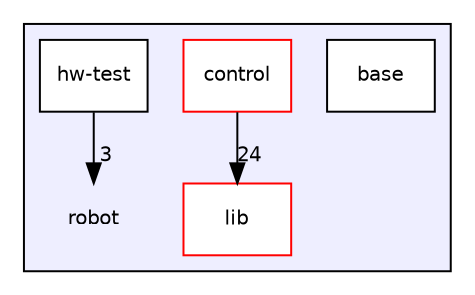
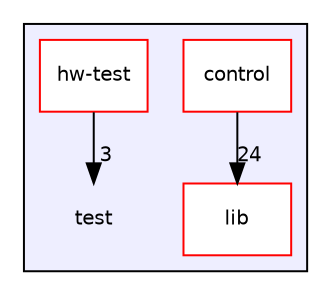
(94, 76) -> (94, 76)
(381, 76) -> none
(94, 219) -> (94, 219)
